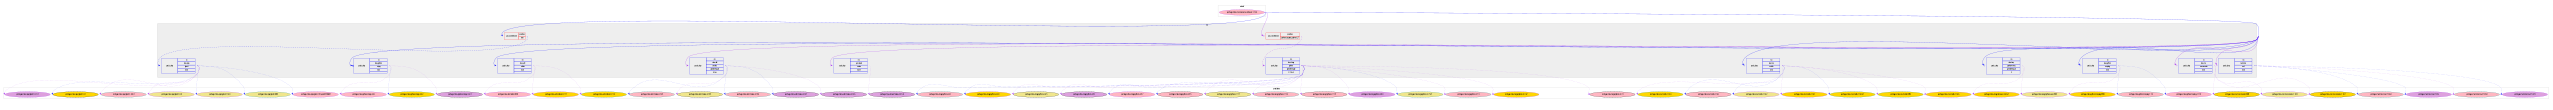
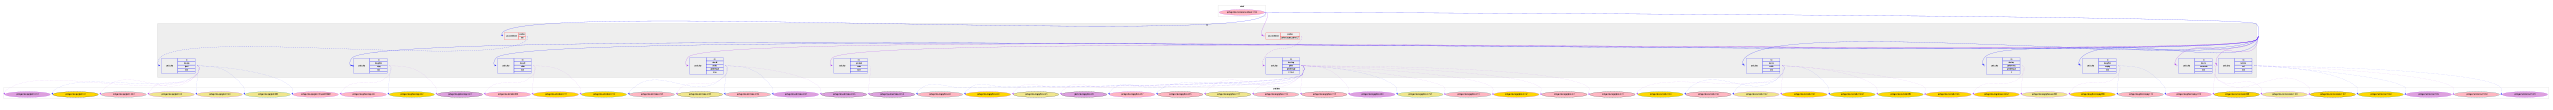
(796, 94) -> (796, 94)
(1084, 94) -> (1084, 94)
none -> (1564, 94)
(2381, 94) -> (2381, 94)
